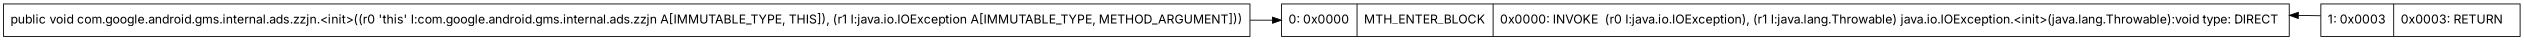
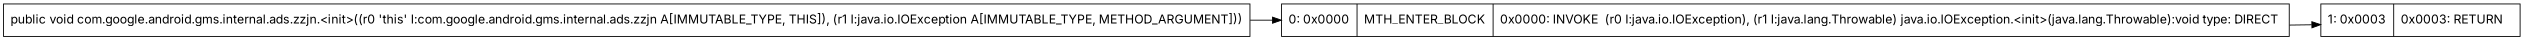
(2310, 16) -> (2301, 25)
